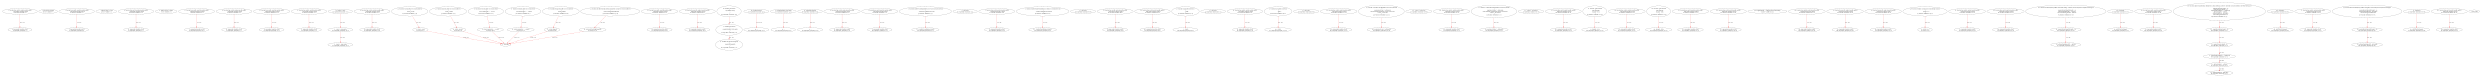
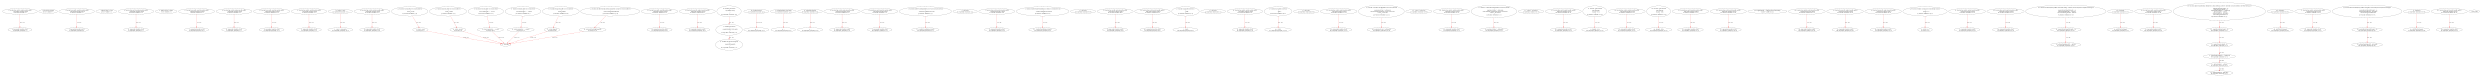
(340, 45) -> none
